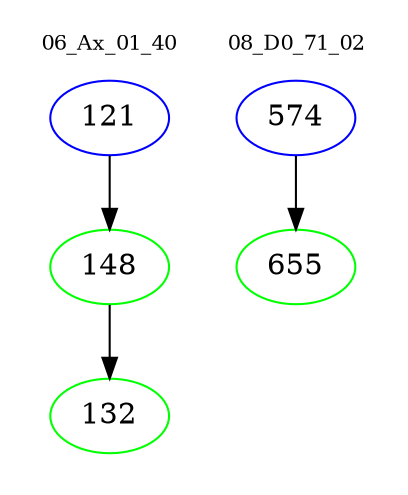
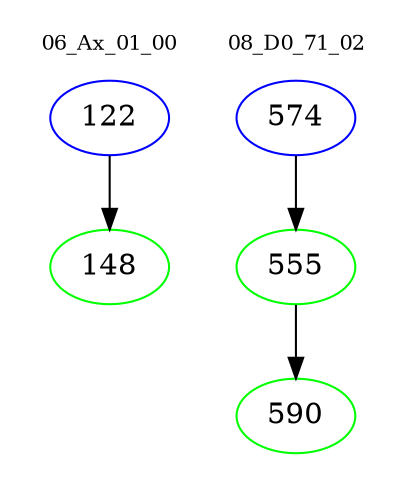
(110, 44) -> (110, 44)
(110, 118) -> (110, 118)
(296, 267) -> (296, 267)
(110, 416) -> none
none -> (296, 416)
